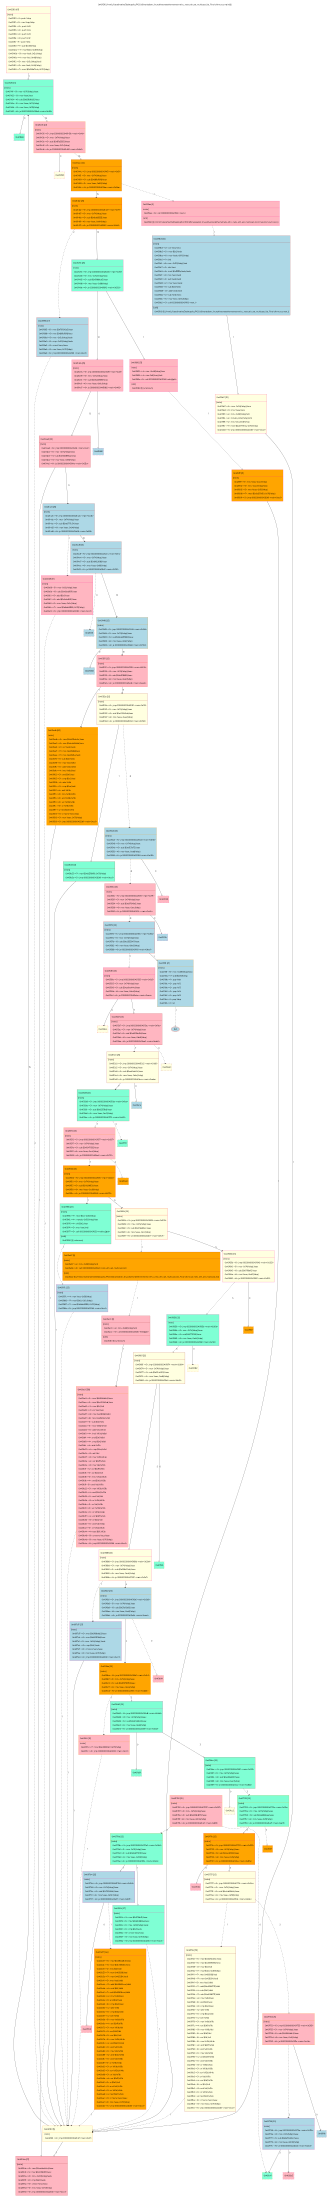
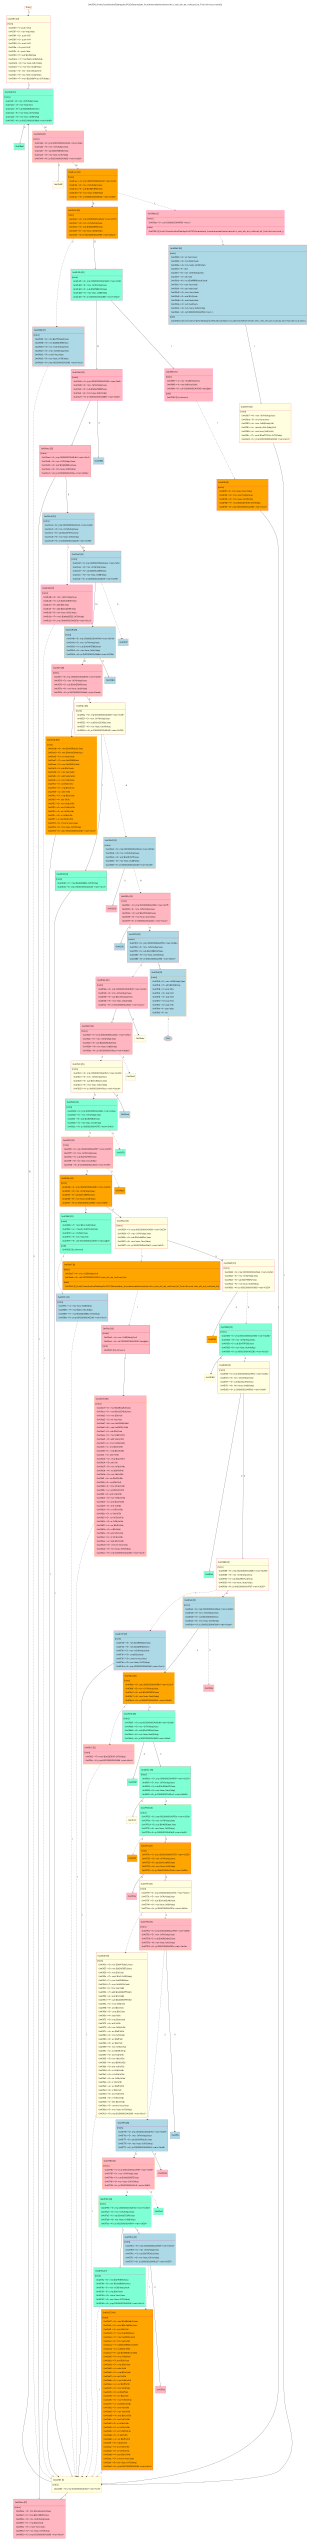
none -> (28, 8)
(275, 2161) -> (135, 2154)
